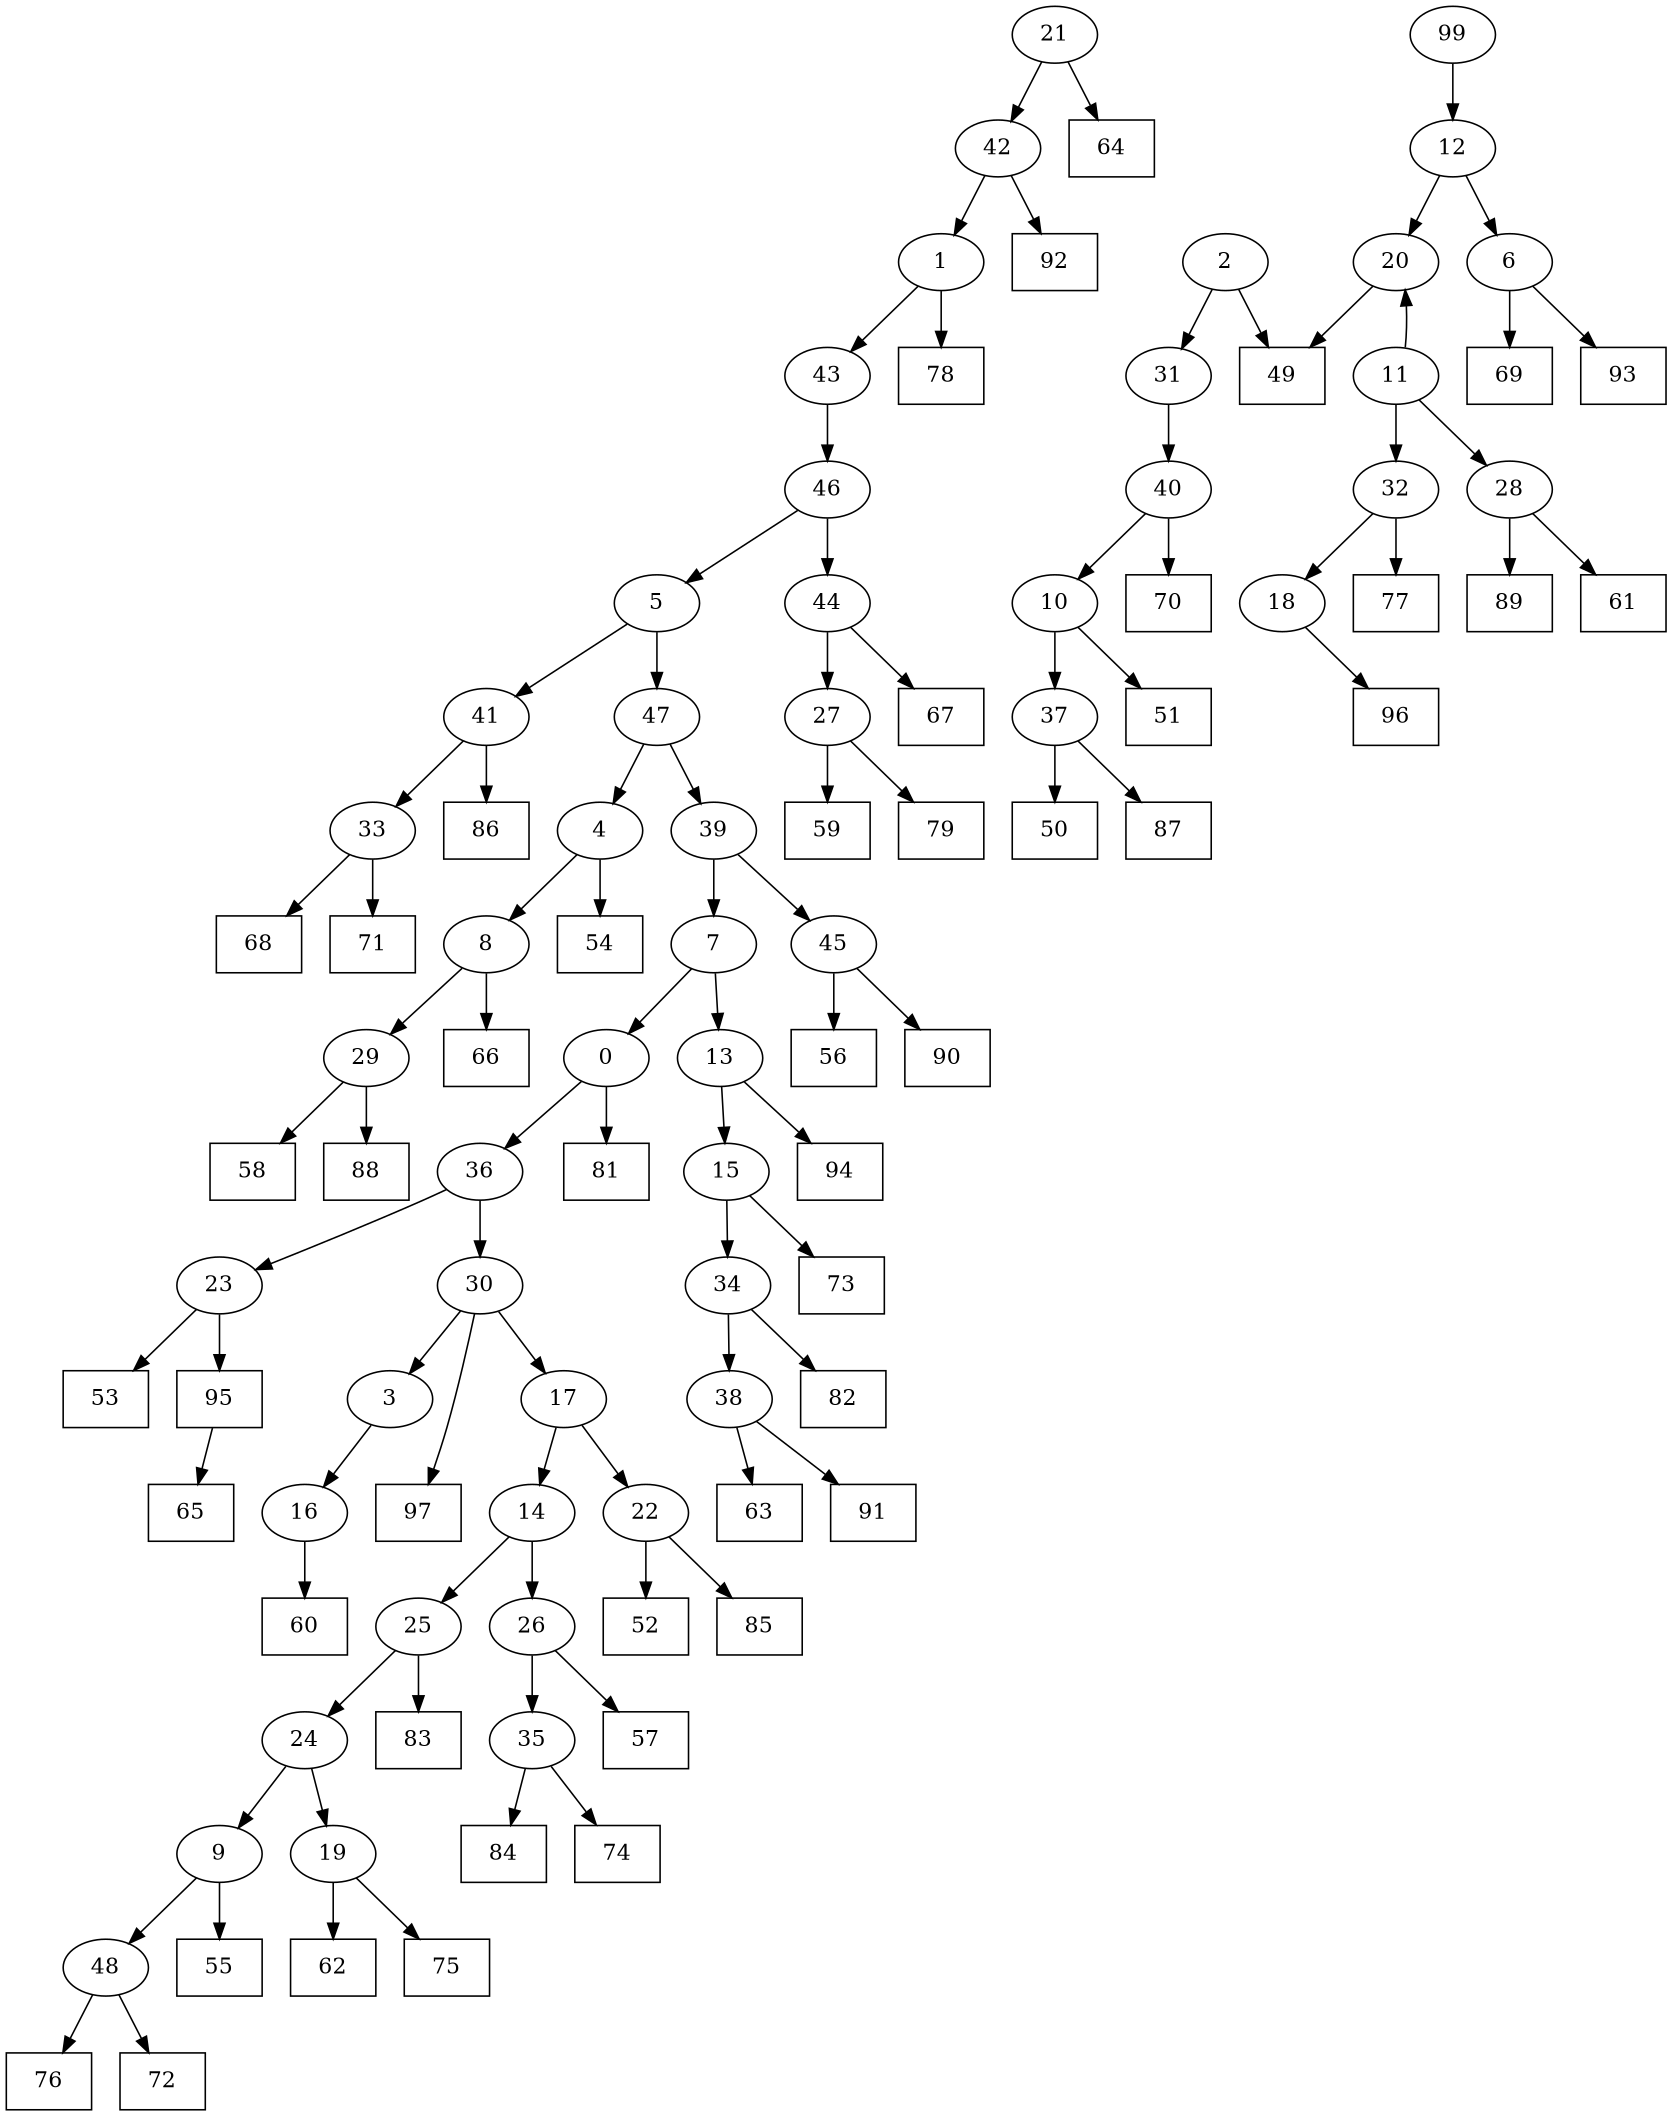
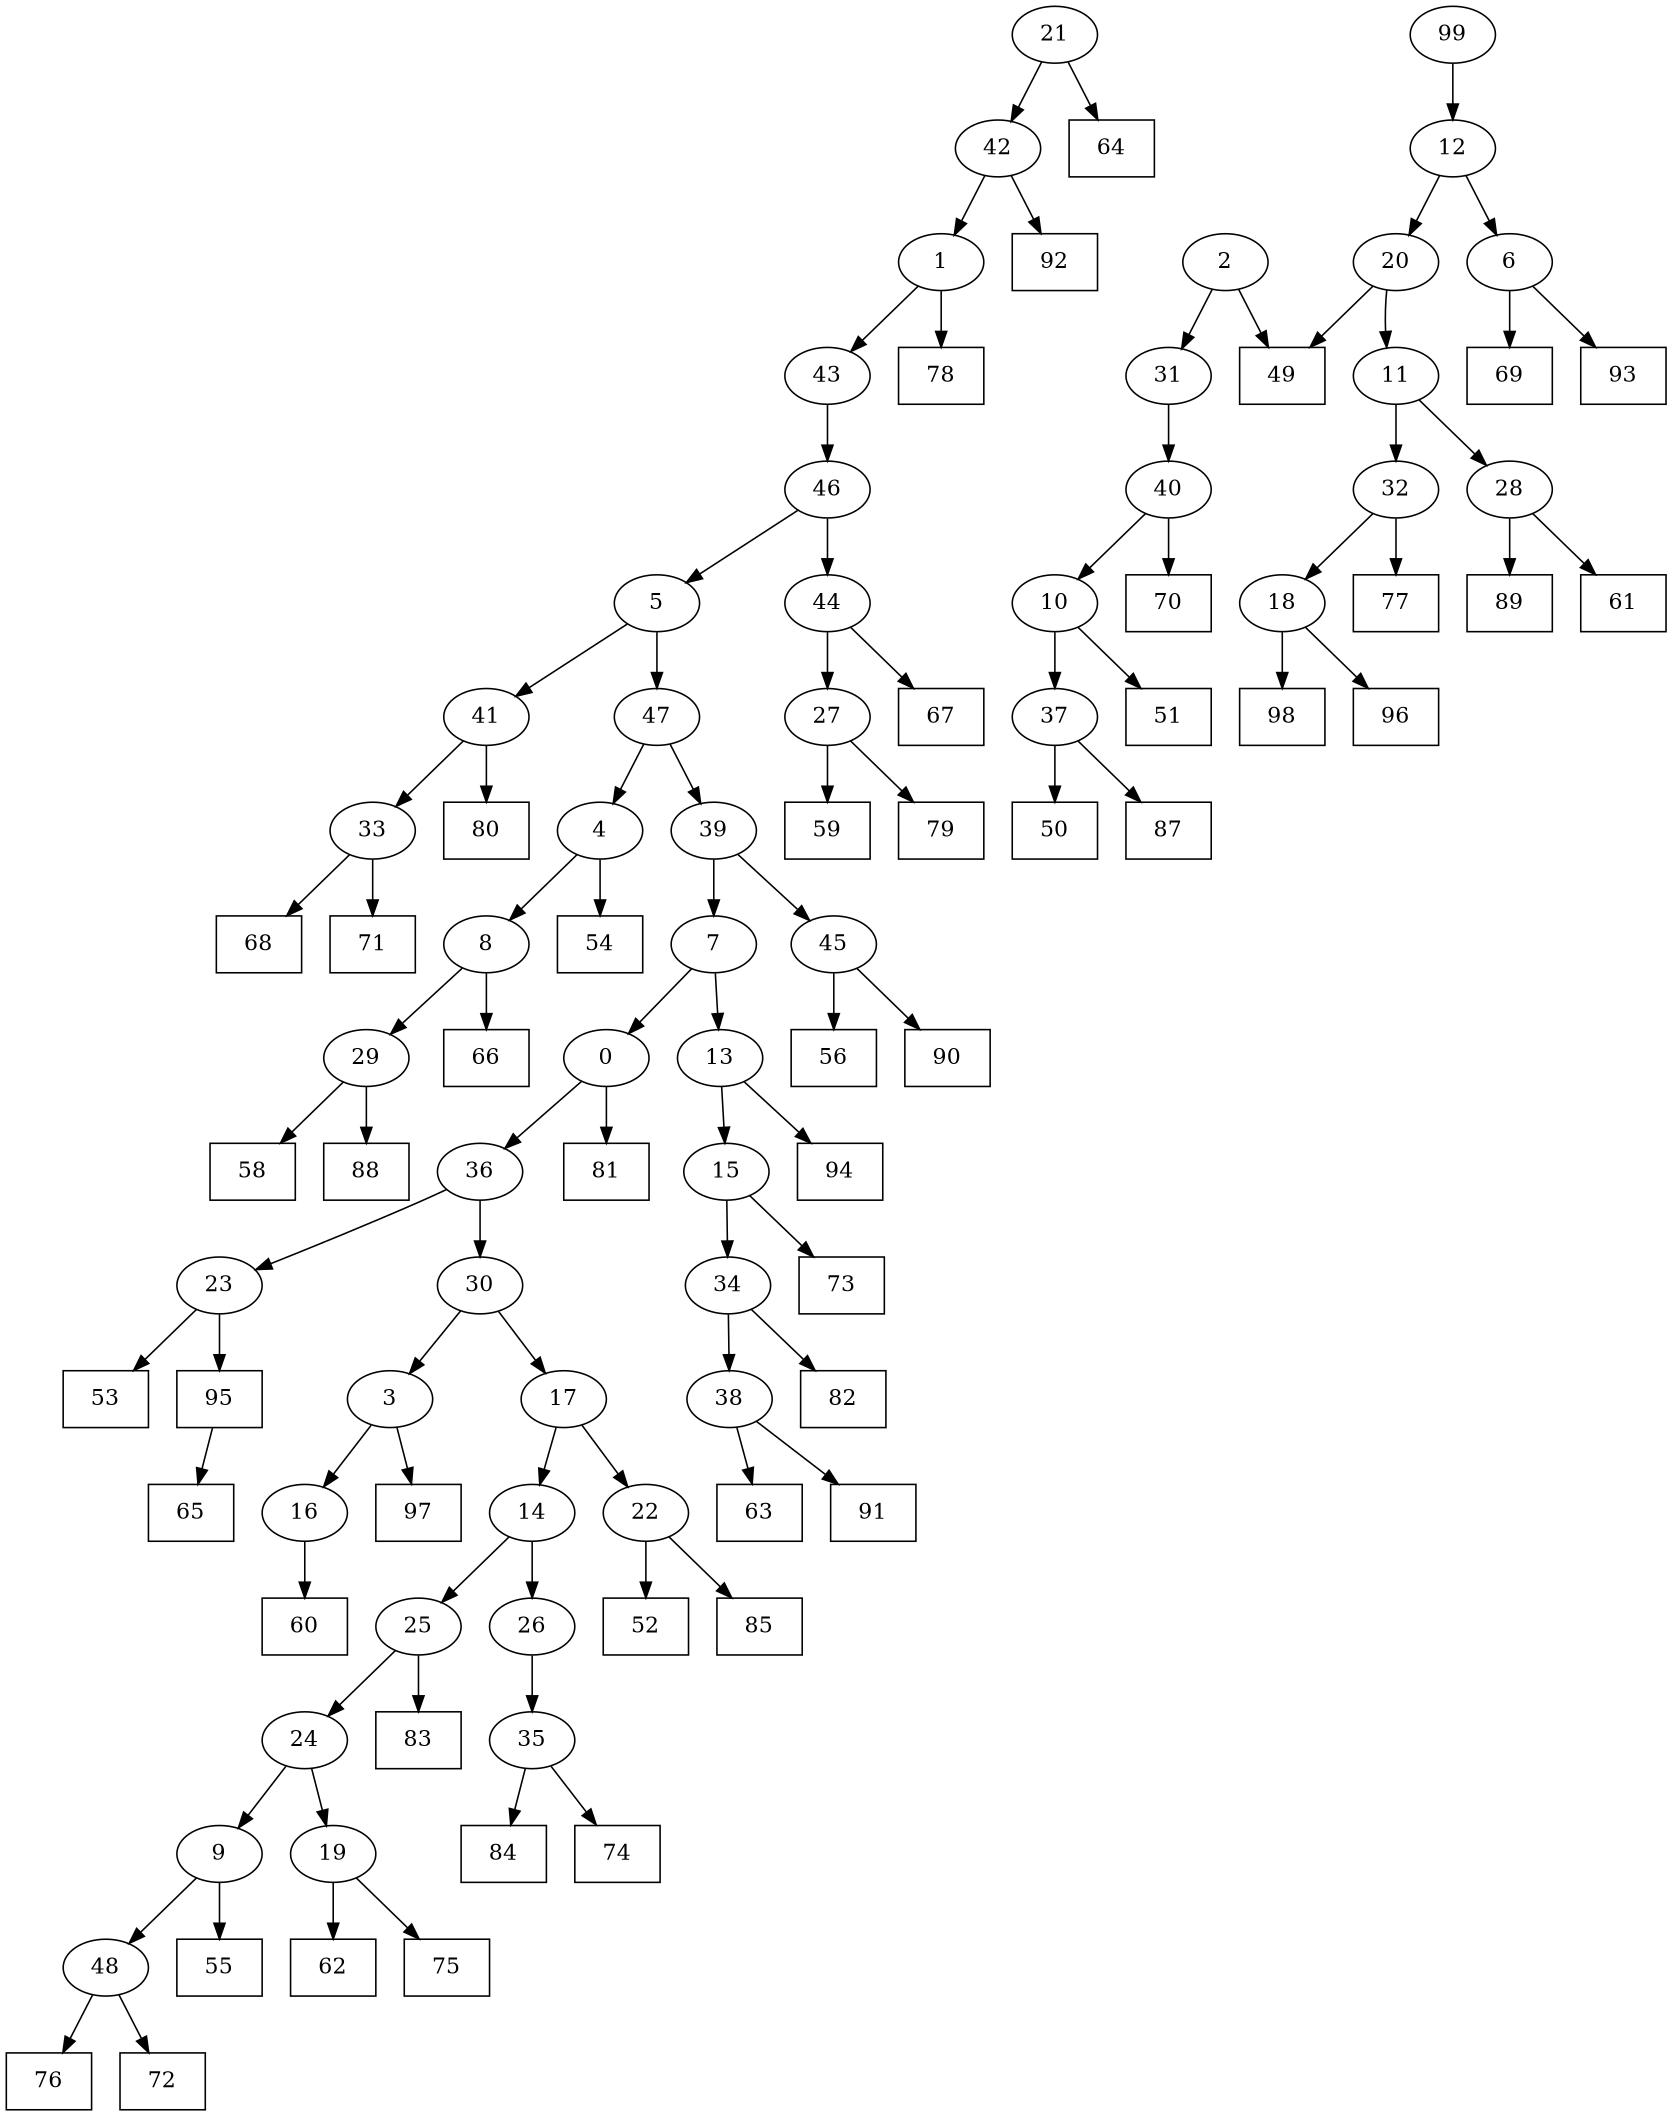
(1407, 327) -> (1385, 311)
none -> (1282, 717)
(486, 831) -> (486, 831)
(456, 1392) -> (402, 1448)
(646, 1740) -> none
